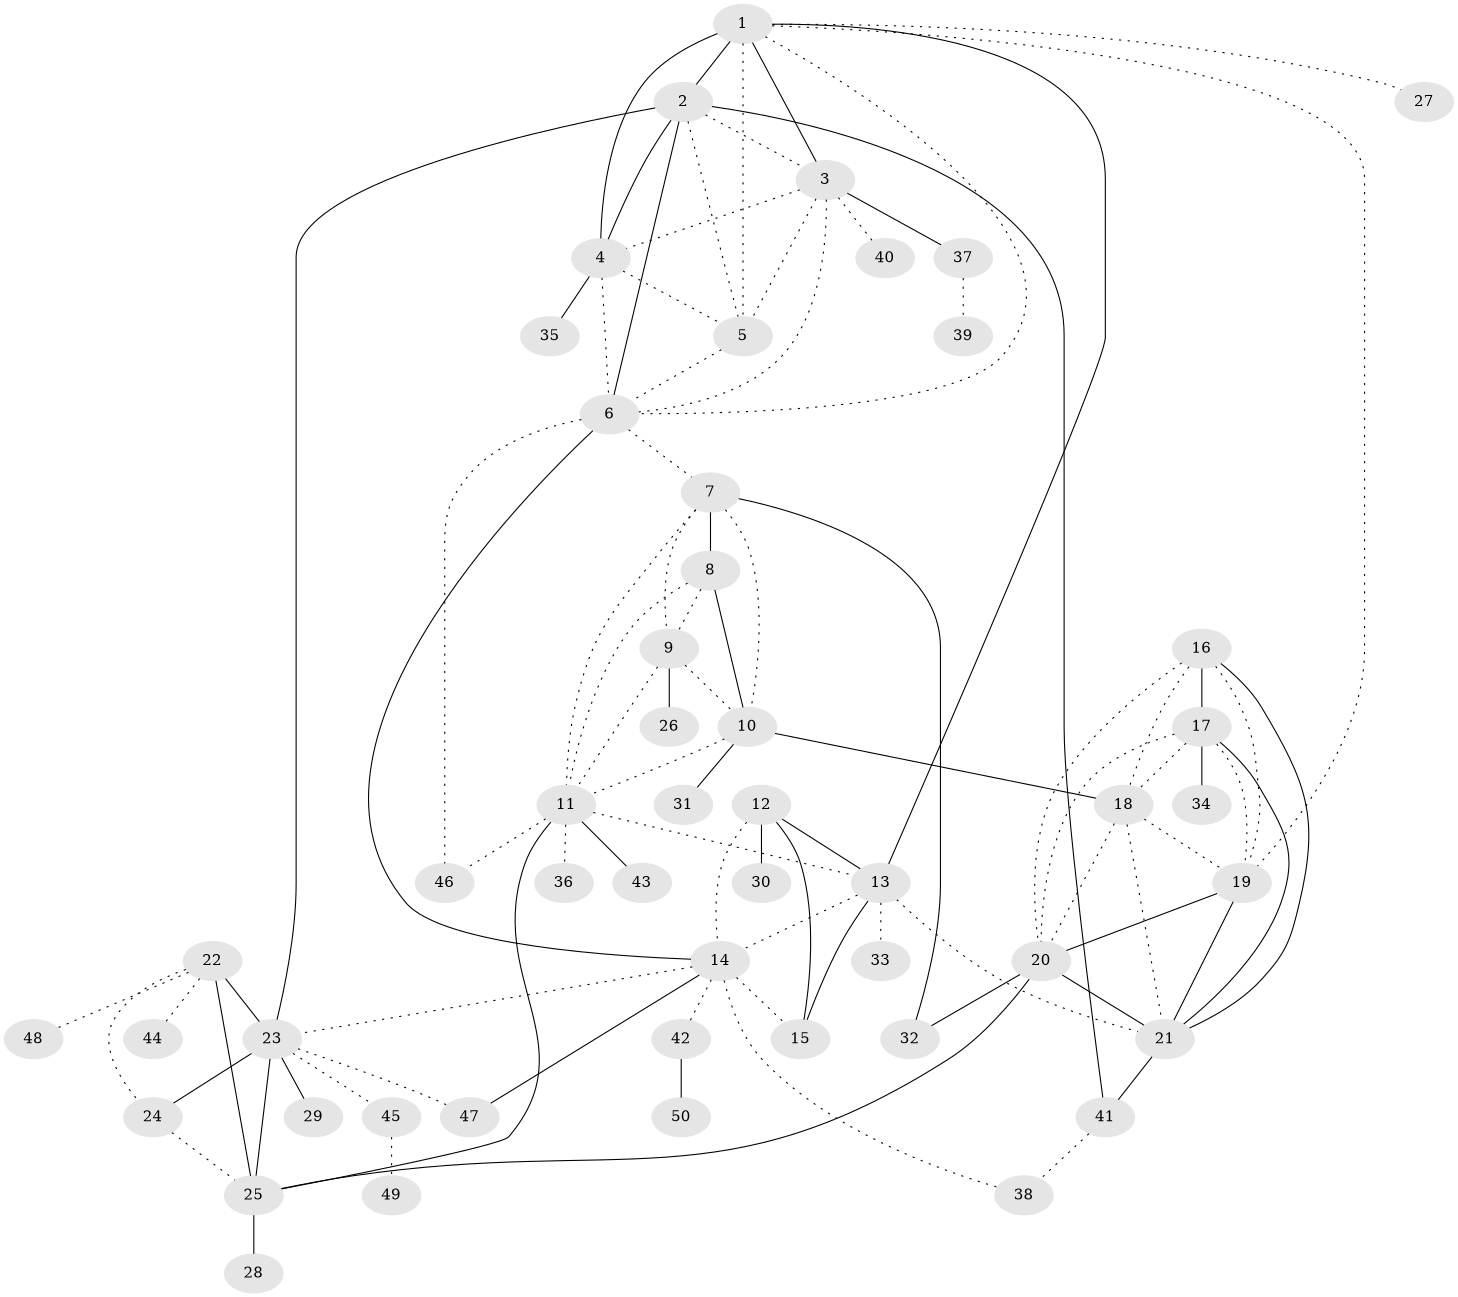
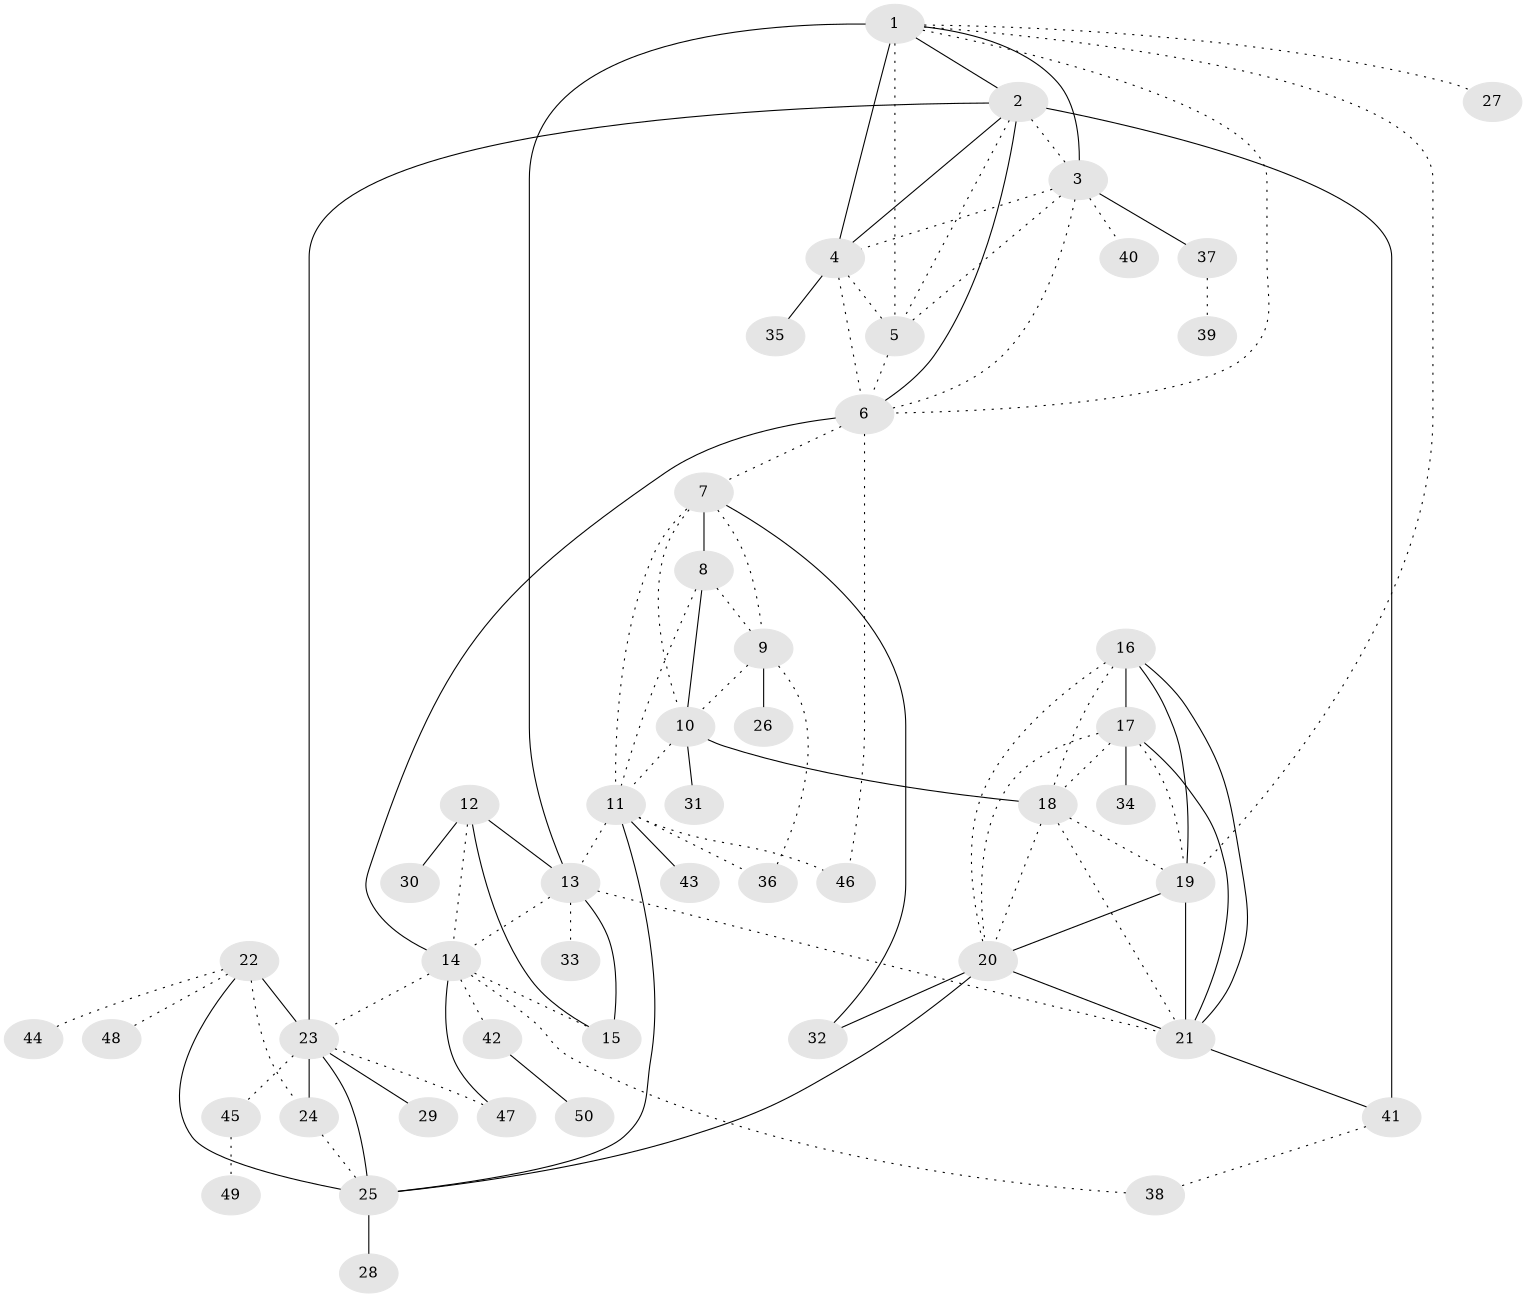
(617, 727) -> (807, 759)
(1256, 761) -> (1182, 760)
